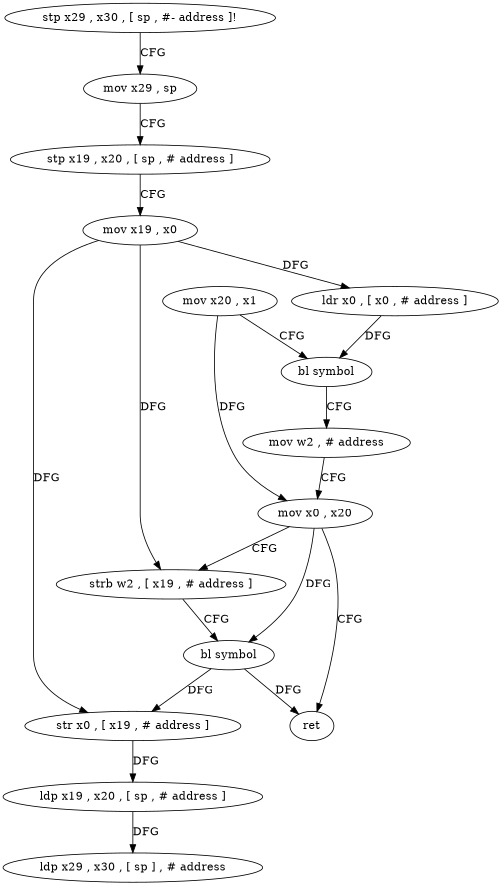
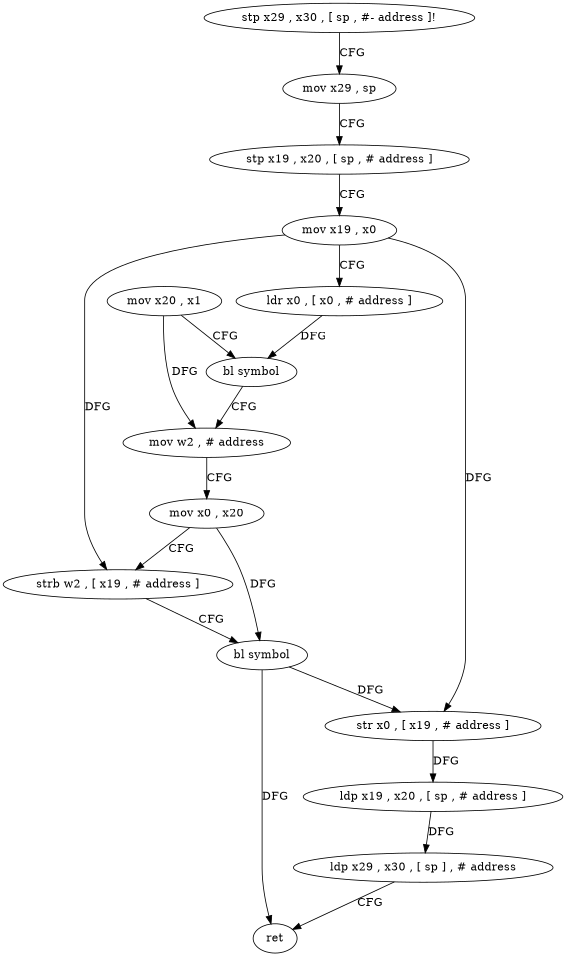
(296, 266) -> (352, 266)
(220, 418) -> (168, 371)
(337, 616) -> (347, 904)
